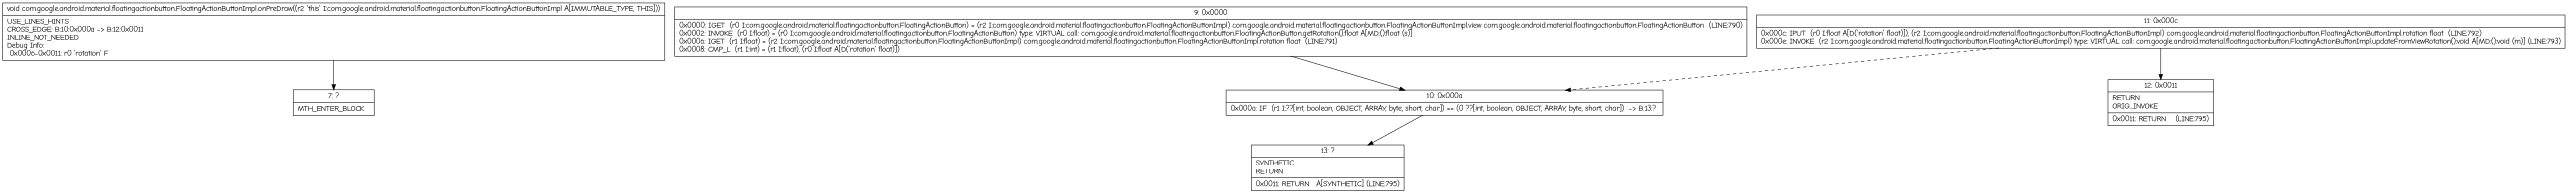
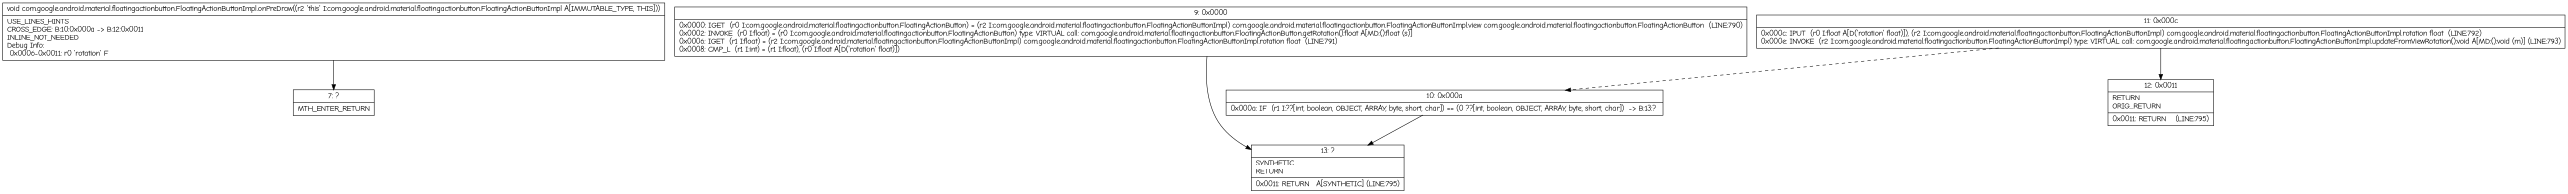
(1345, 72) -> (1212, 108)
(2135, 106) -> (2137, 106)
(331, 109) -> (334, 109)
